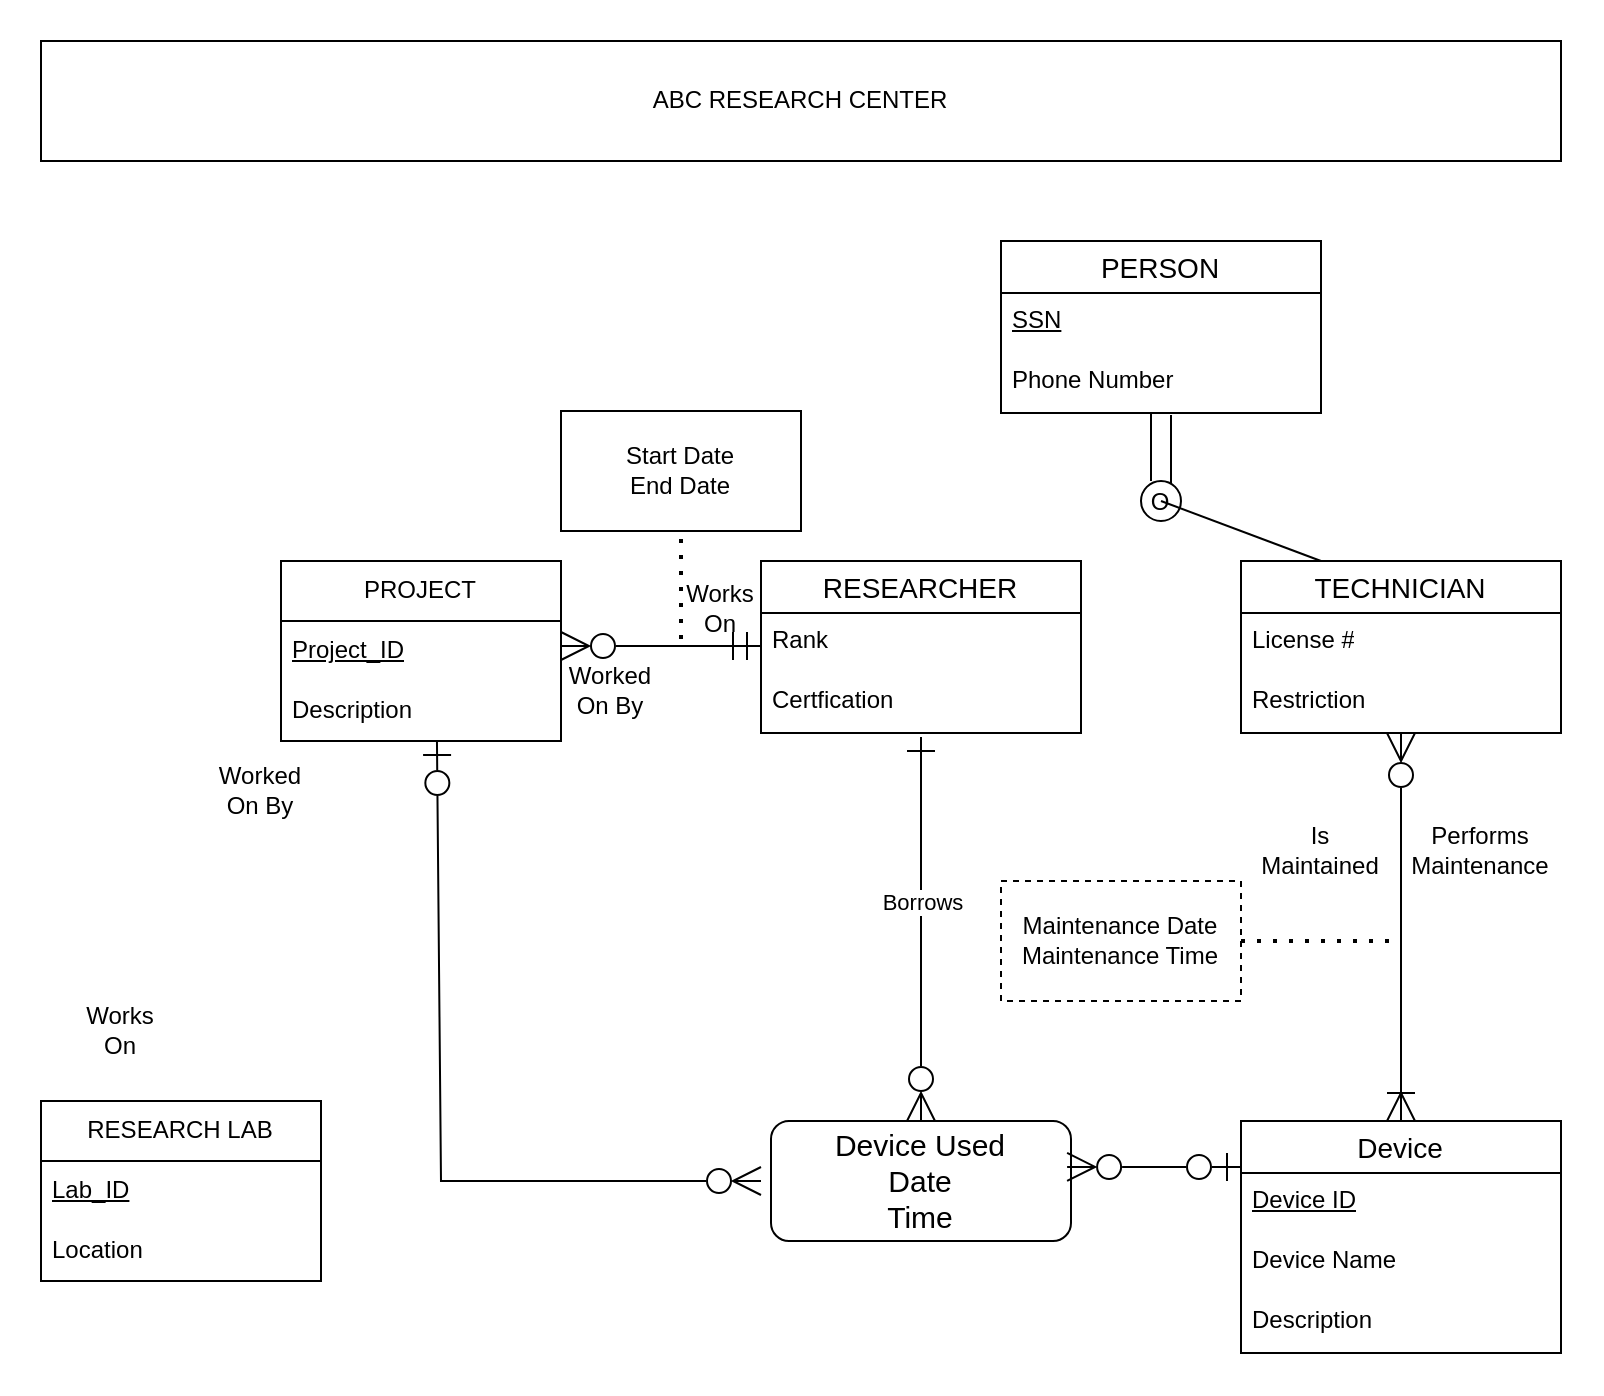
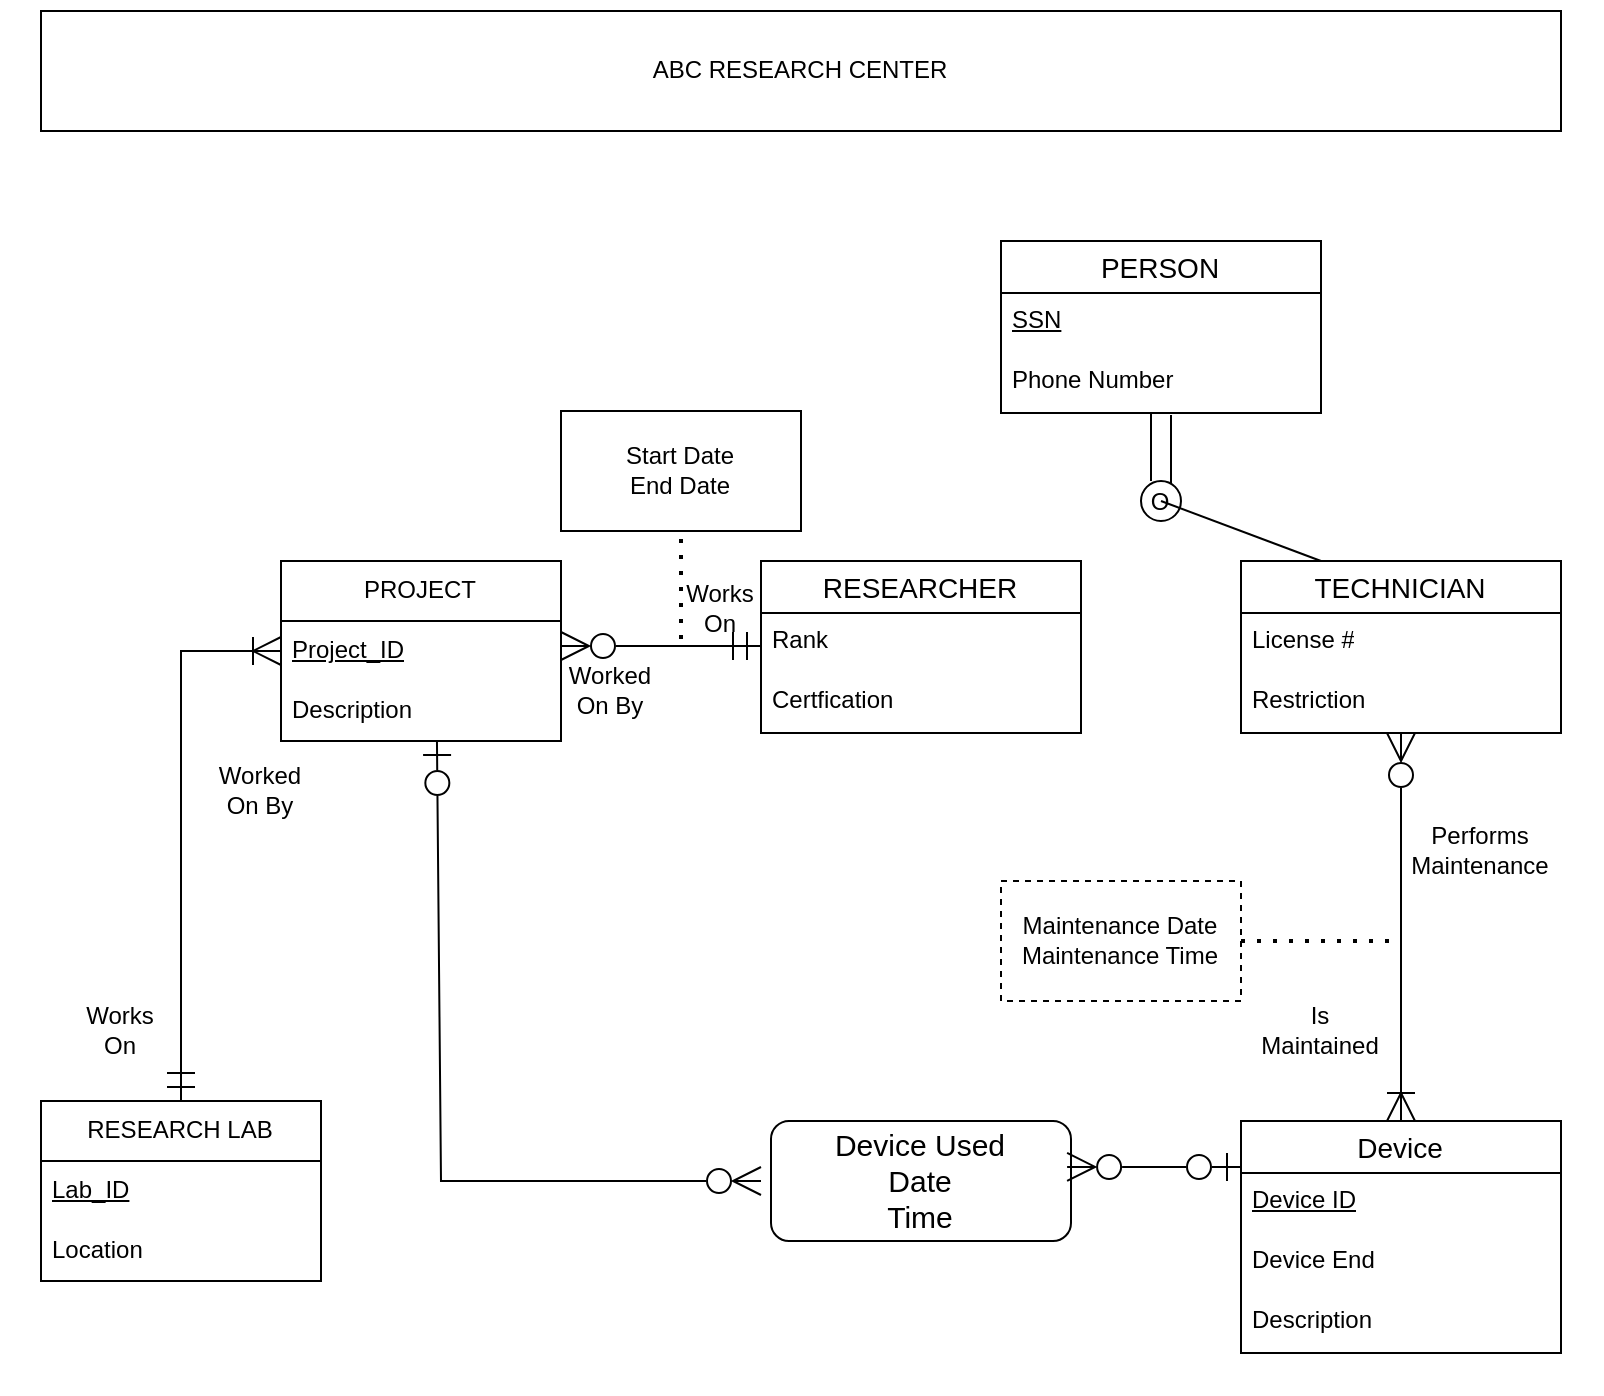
(801, 101) -> (801, 71)
none -> (181, 827)
(1321, 851) -> (1321, 1031)
(921, 902) -> none
(1321, 1261) -> (1314, 1261)
